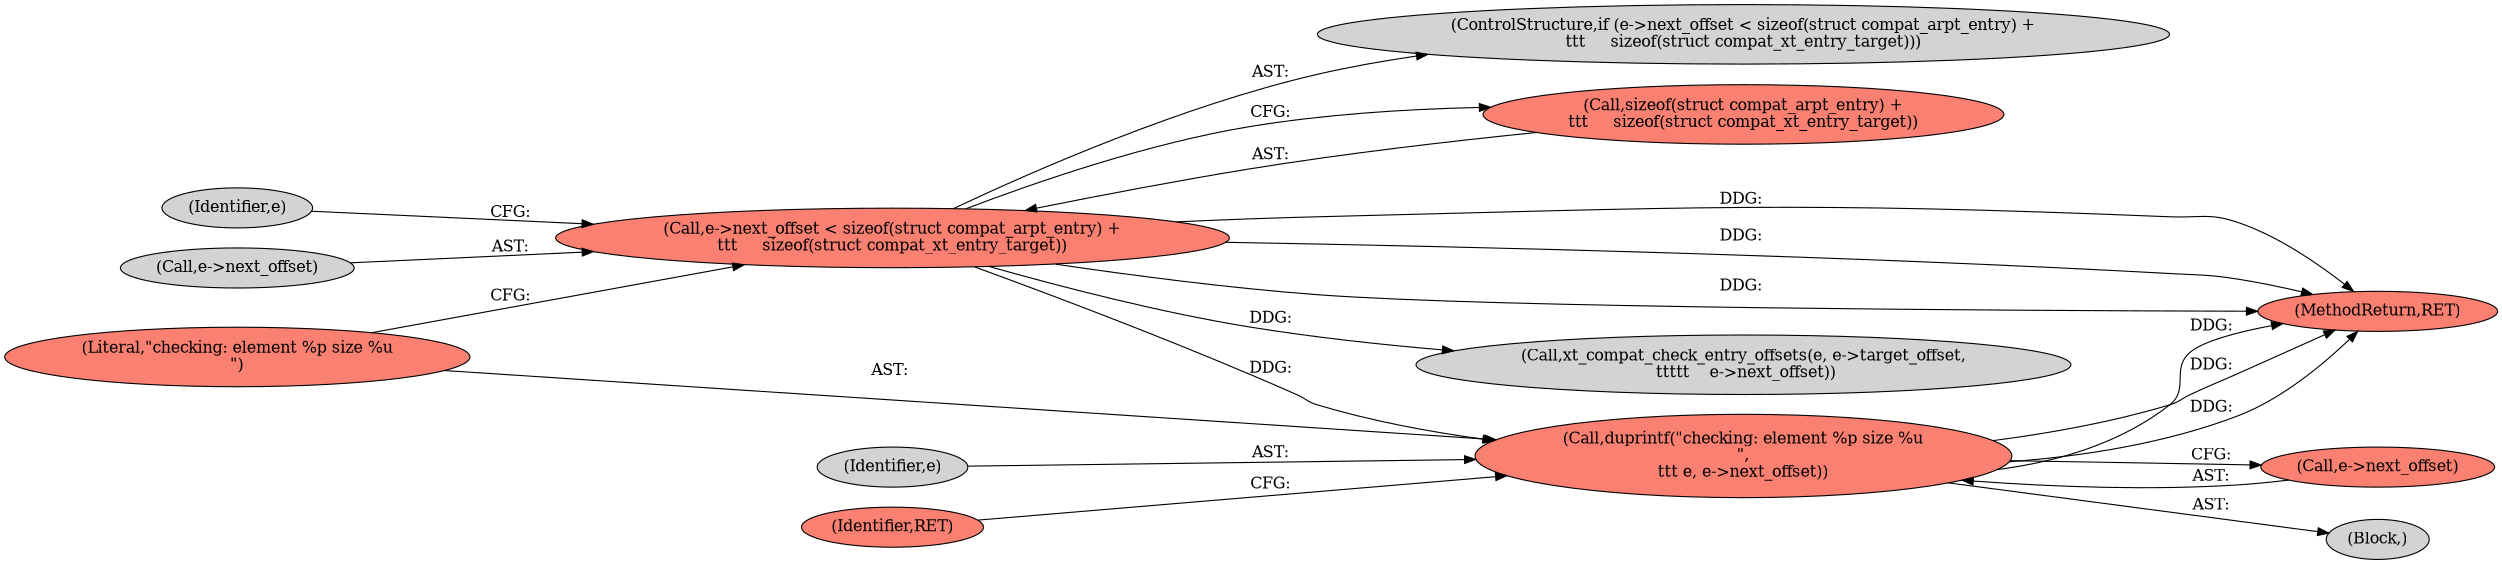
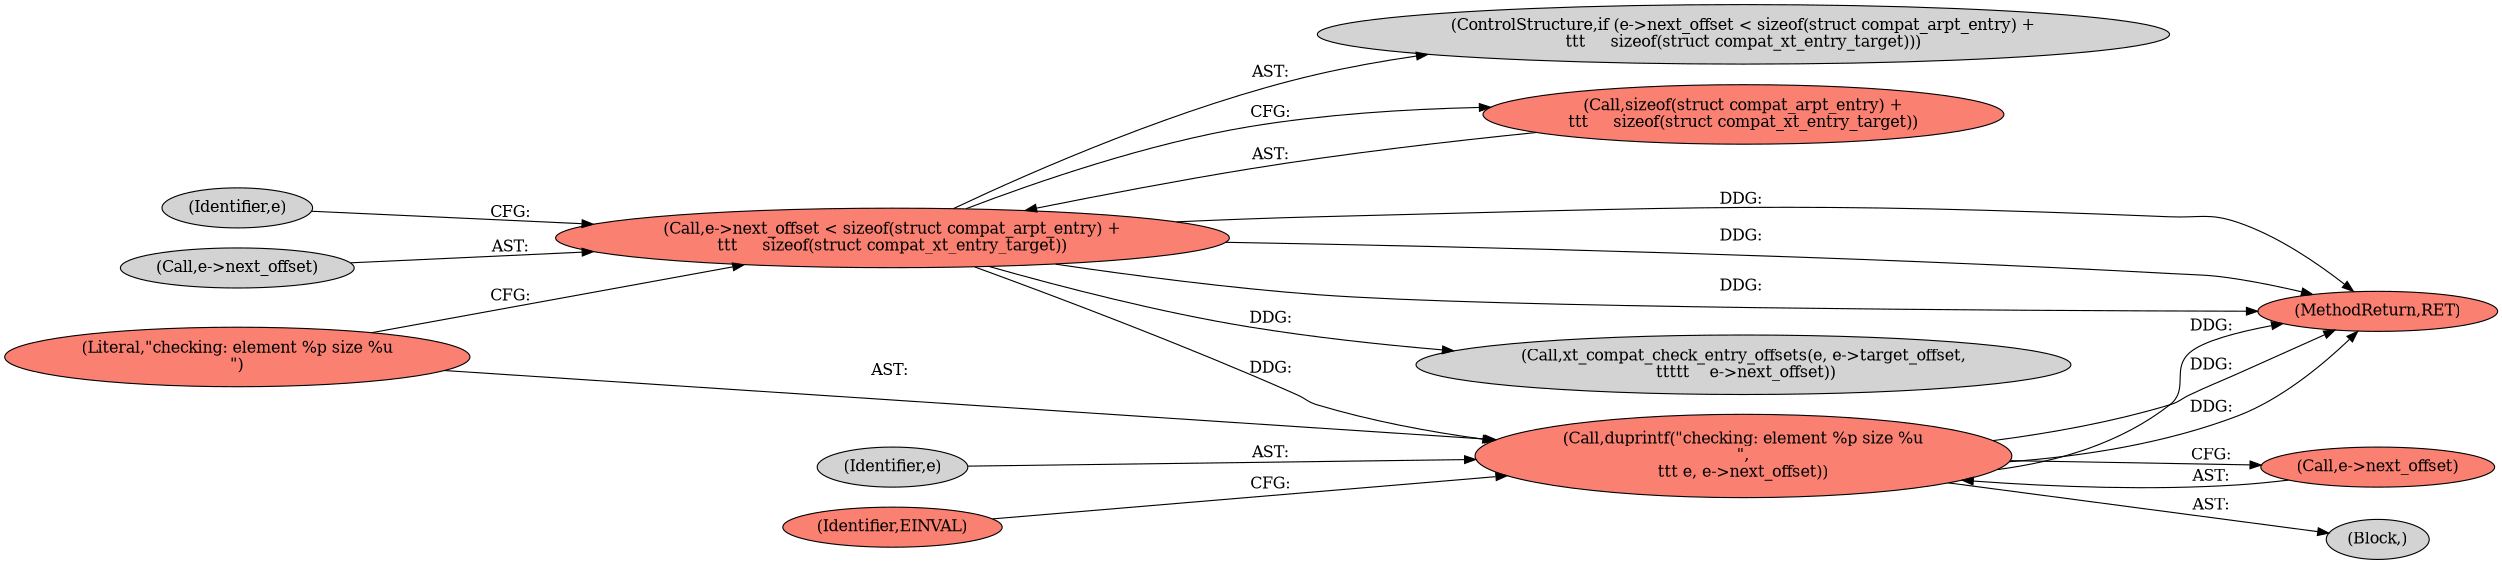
(893, 527) -> (893, 527)
